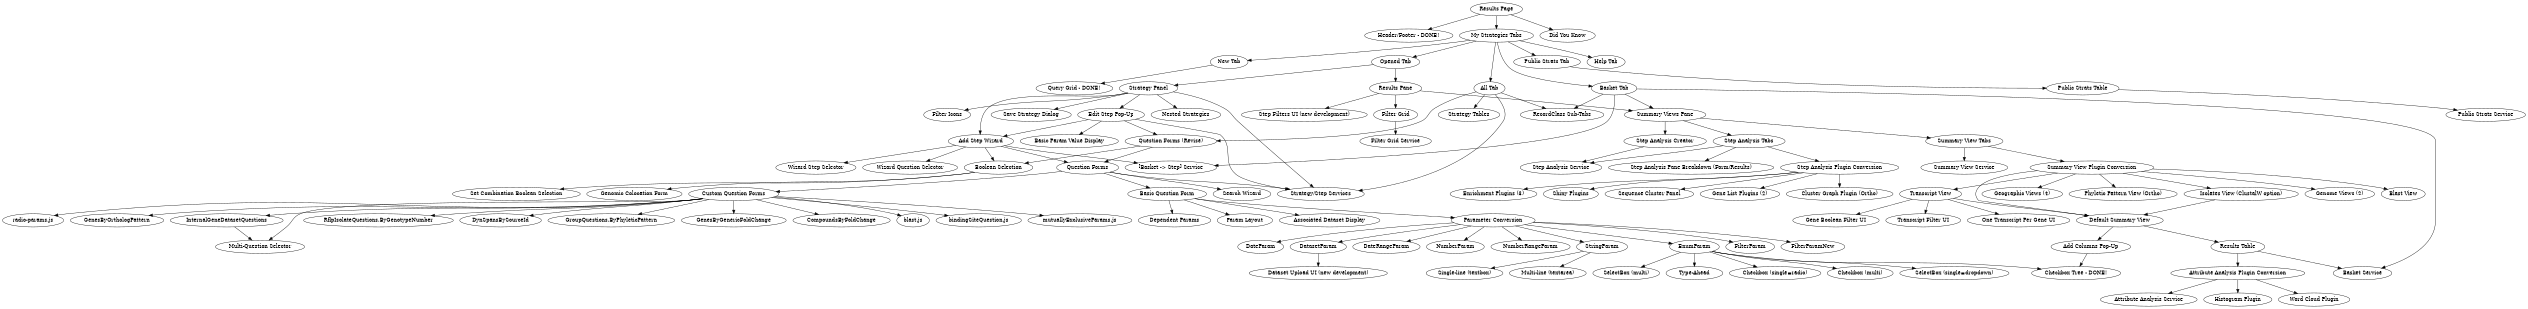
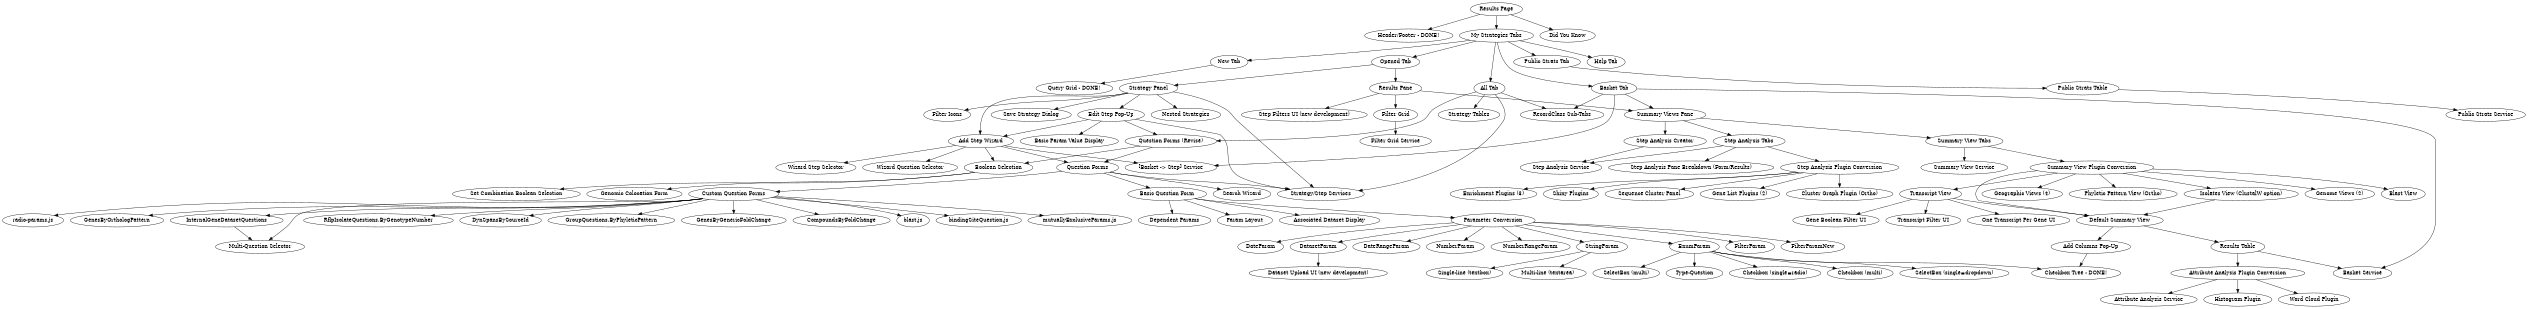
(1694, 273) -> (1694, 273)
